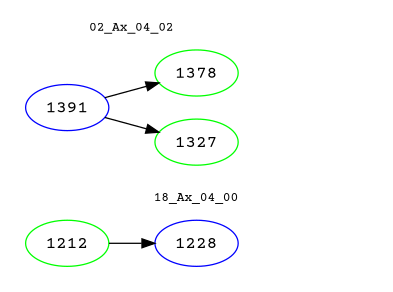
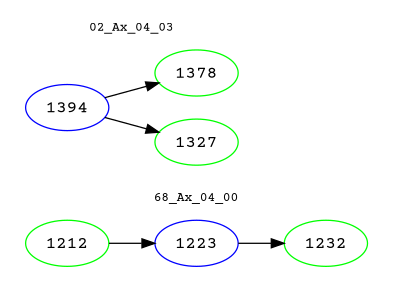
(132, 28) -> (132, 28)
(67, 108) -> (67, 108)
(197, 198) -> (197, 198)
(197, 243) -> (197, 243)
none -> (326, 243)
